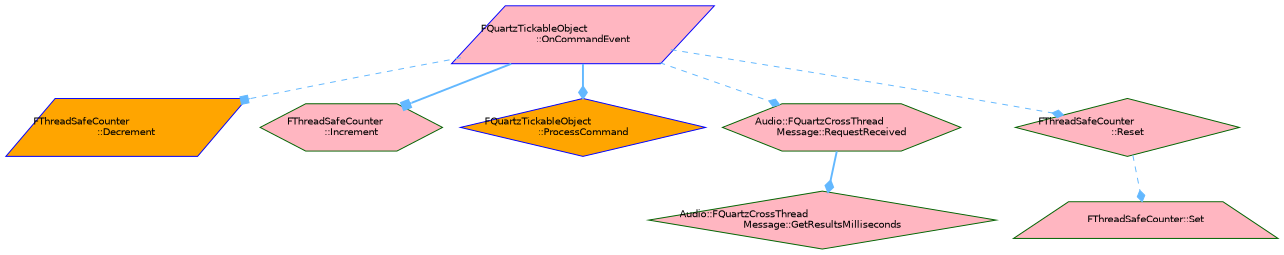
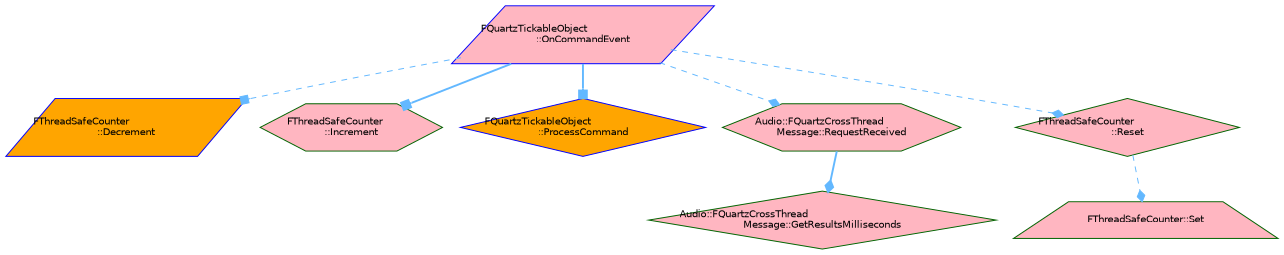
(583, 76) -> (583, 76)
